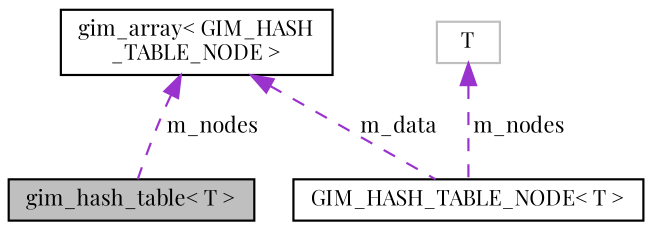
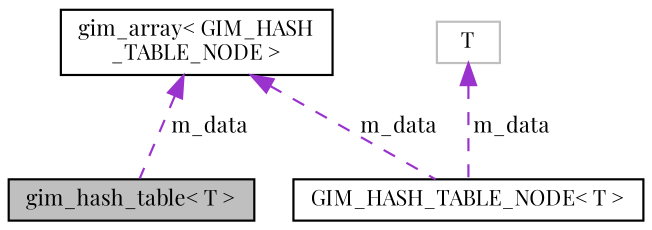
(211, 127) -> (208, 127)
(517, 127) -> (510, 127)
